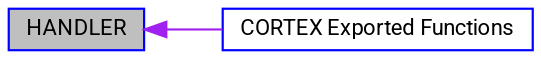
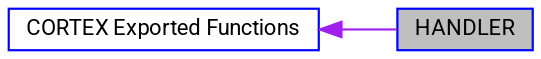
(195, 29) -> (369, 29)
